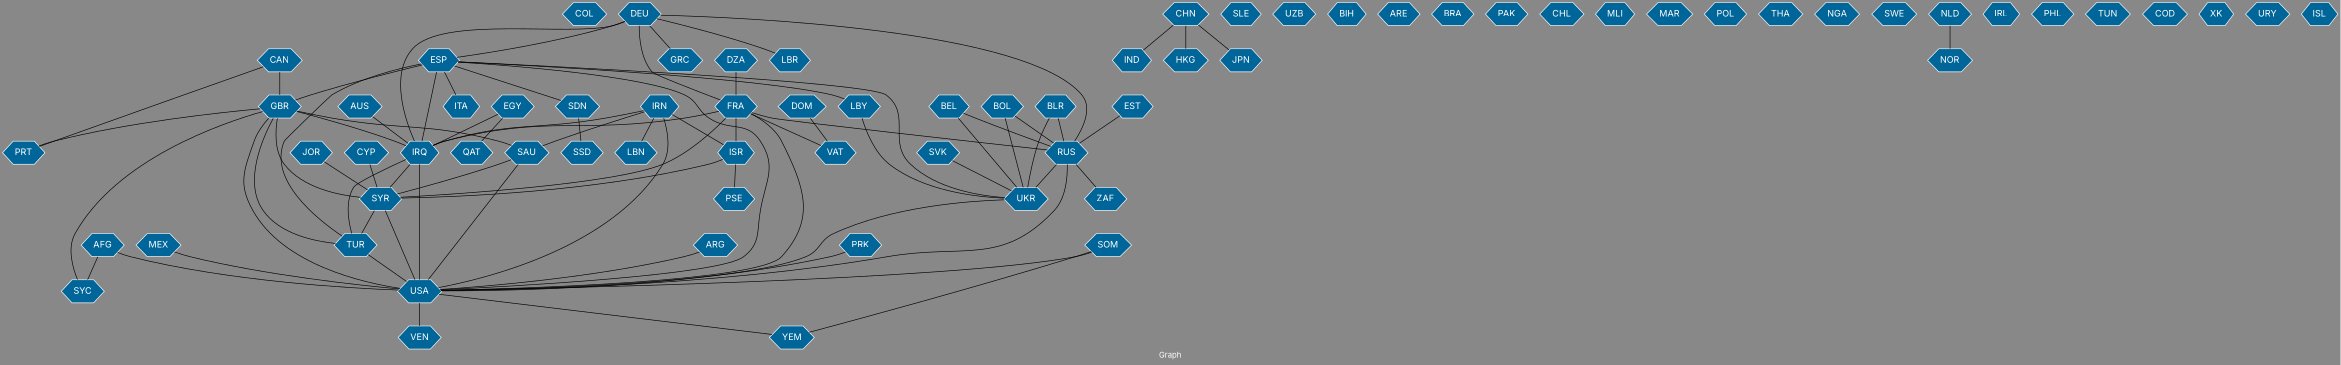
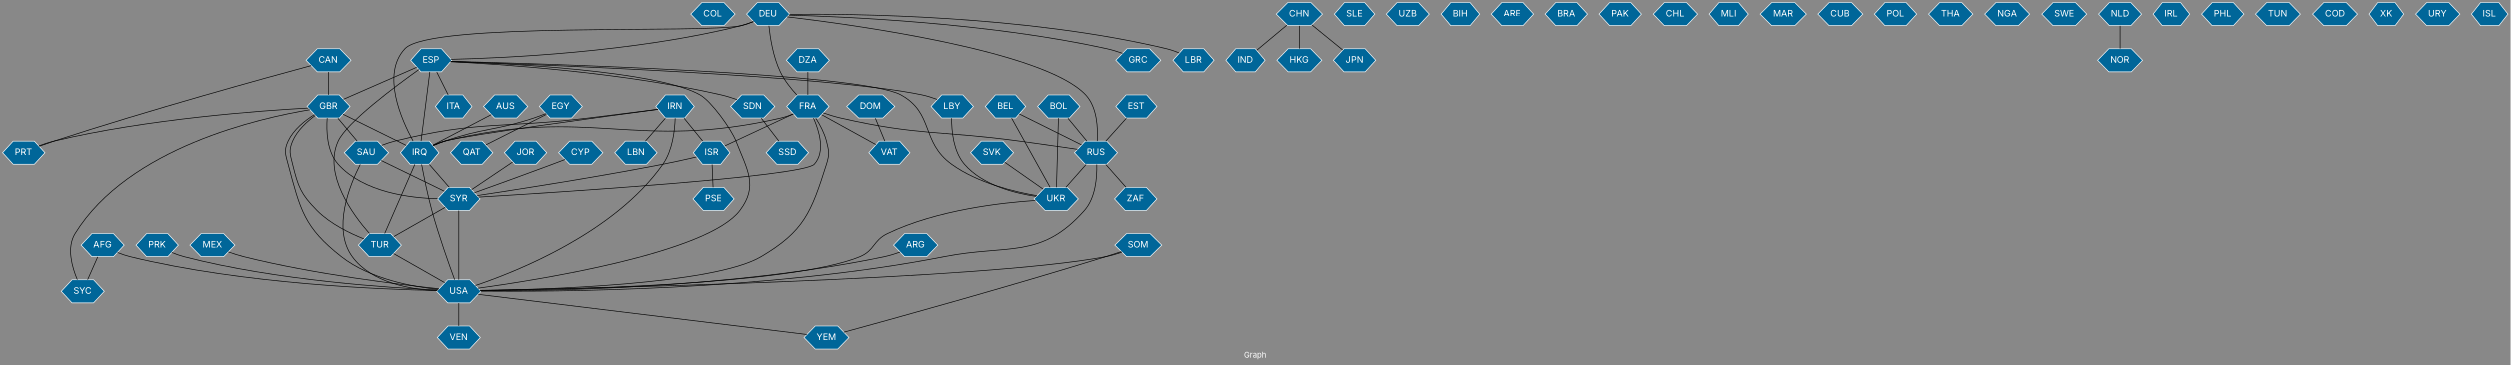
none -> (1840, 14)
(1056, 107) -> none
